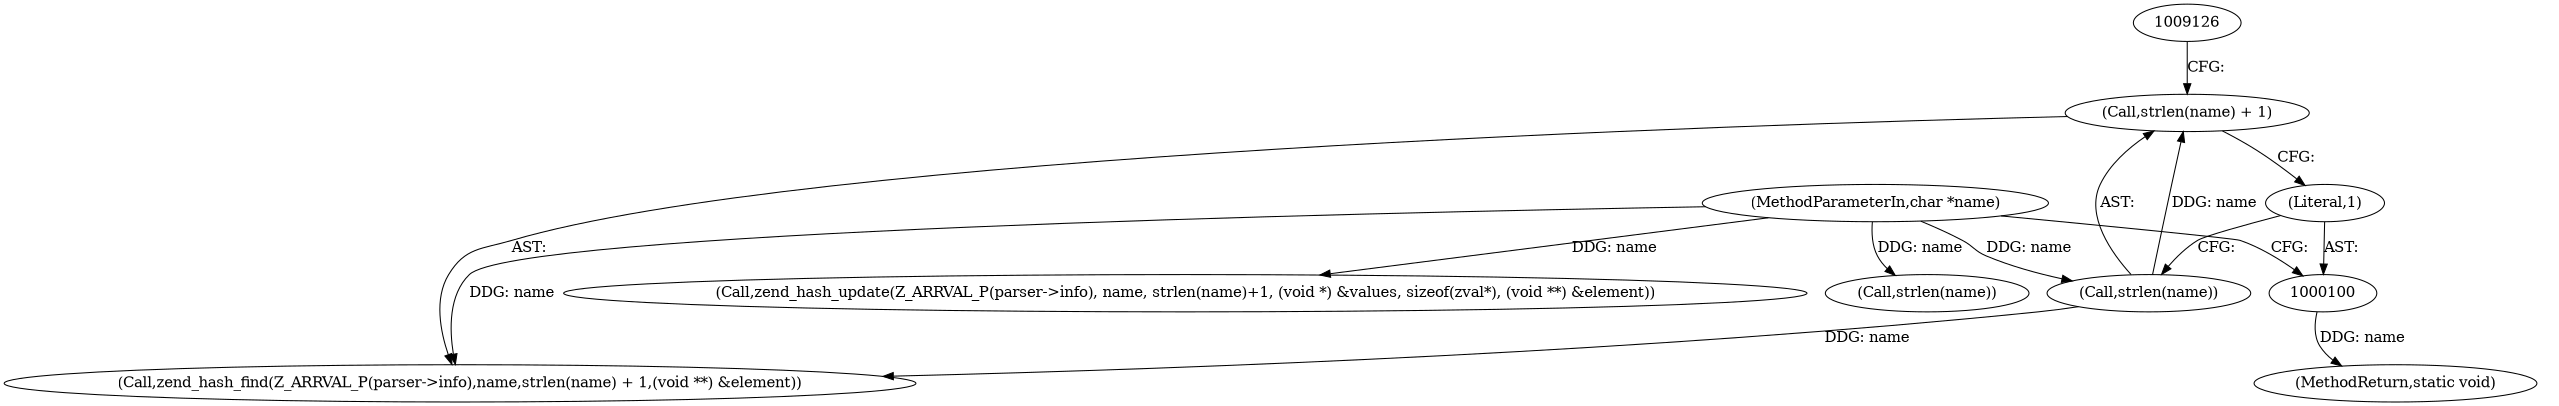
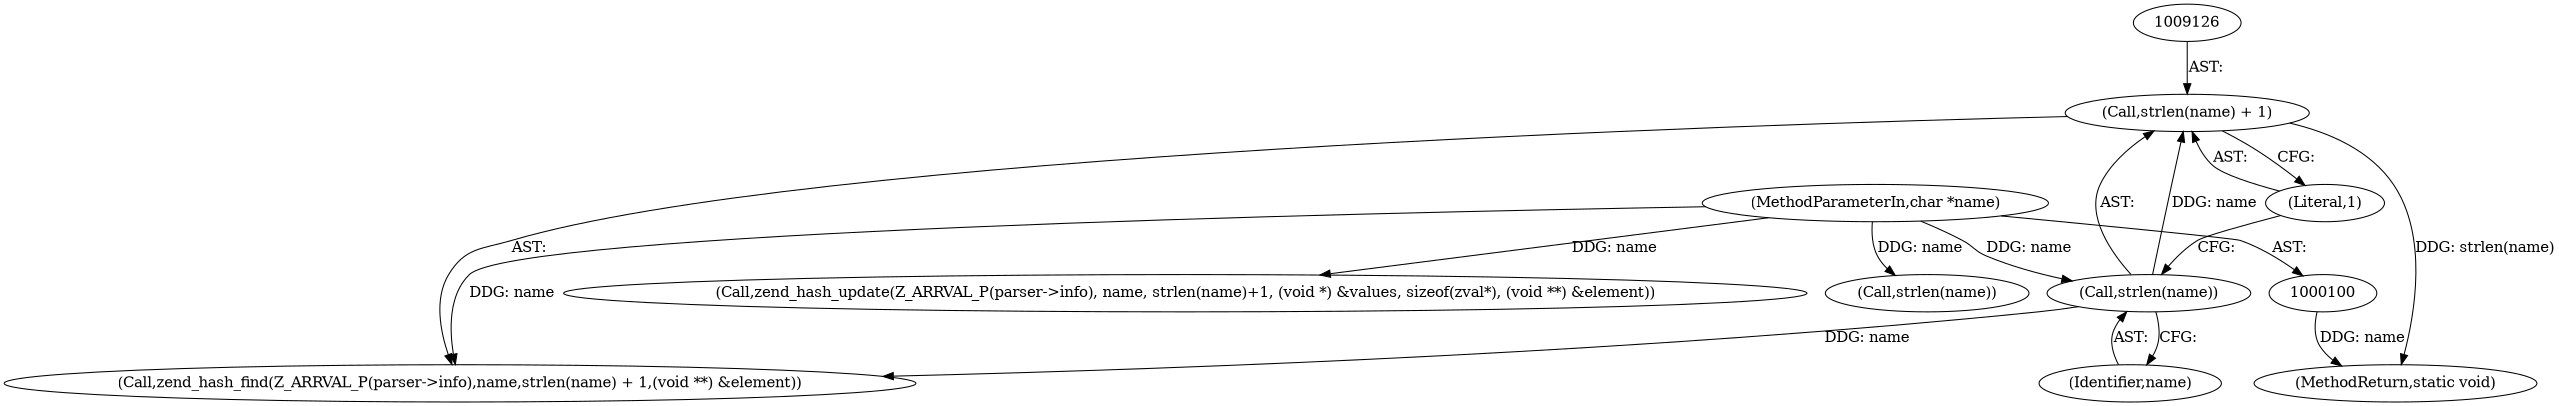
(2208, 68) -> (2208, 68)
none -> (2405, 208)
(2324, 243) -> (2231, 176)
(2292, 248) -> (2292, 248)
none -> (2130, 383)
